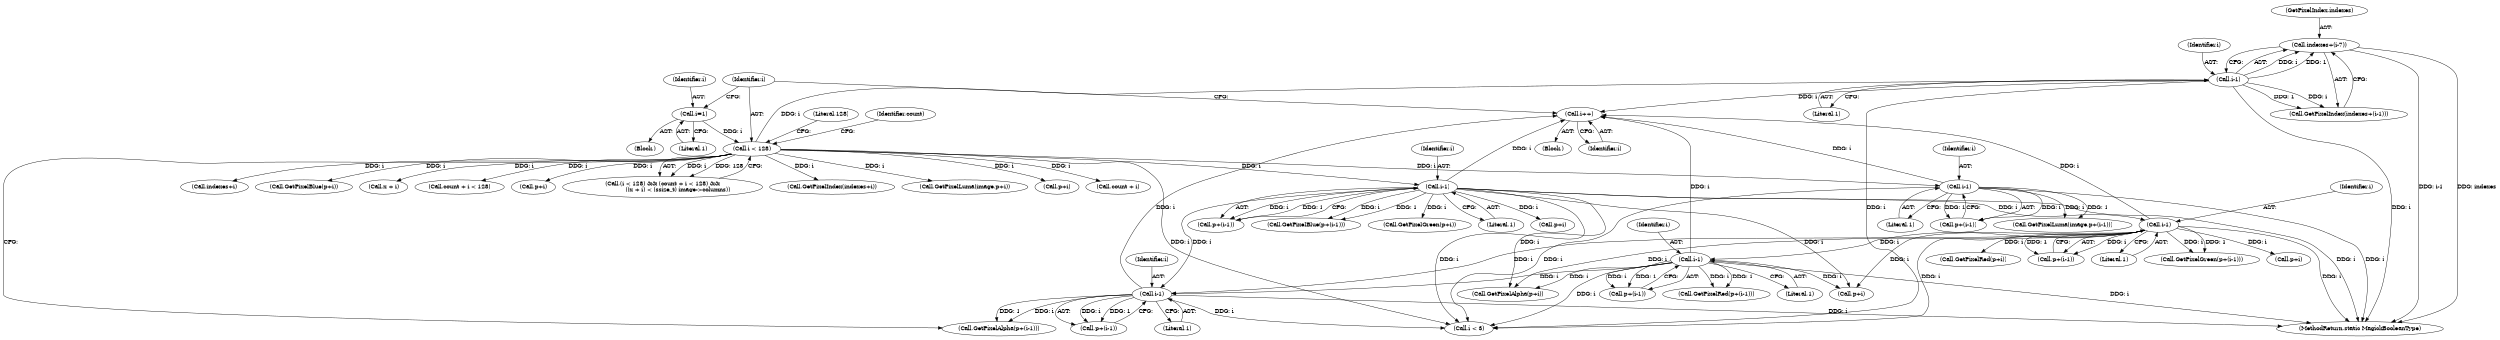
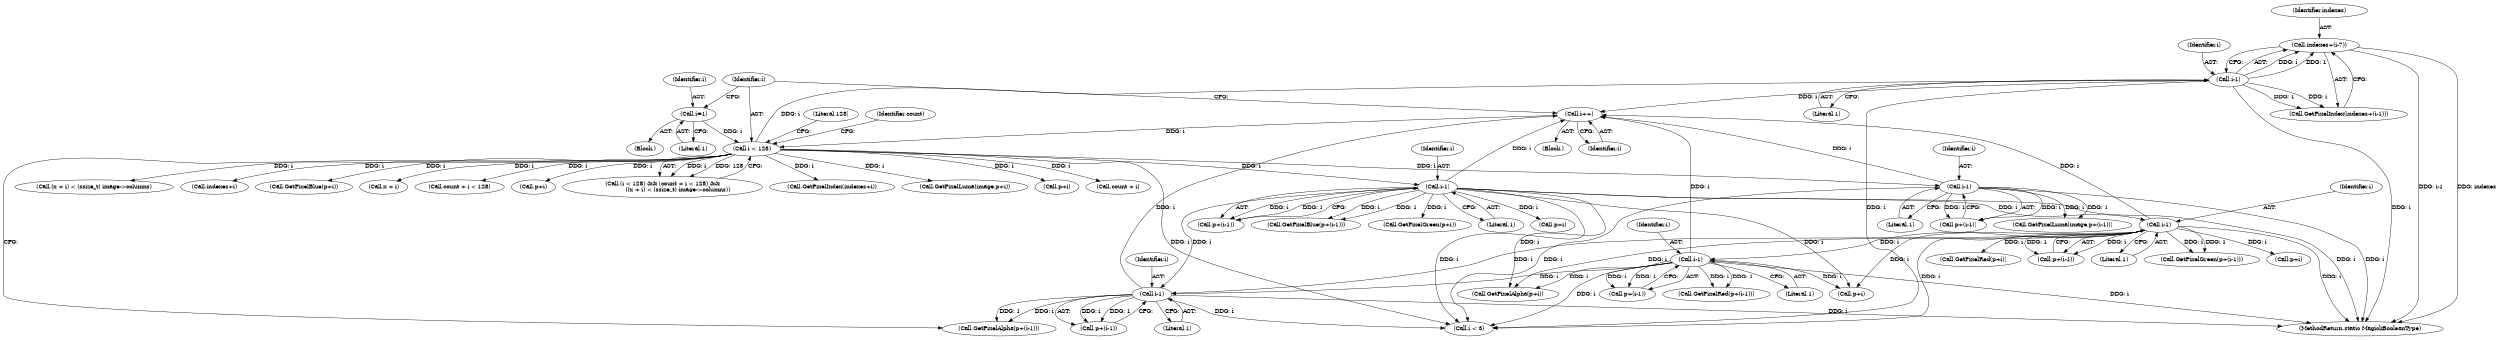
(2319, 11) -> (2319, 11)
none -> (1170, 129)
none -> (94, 187)
